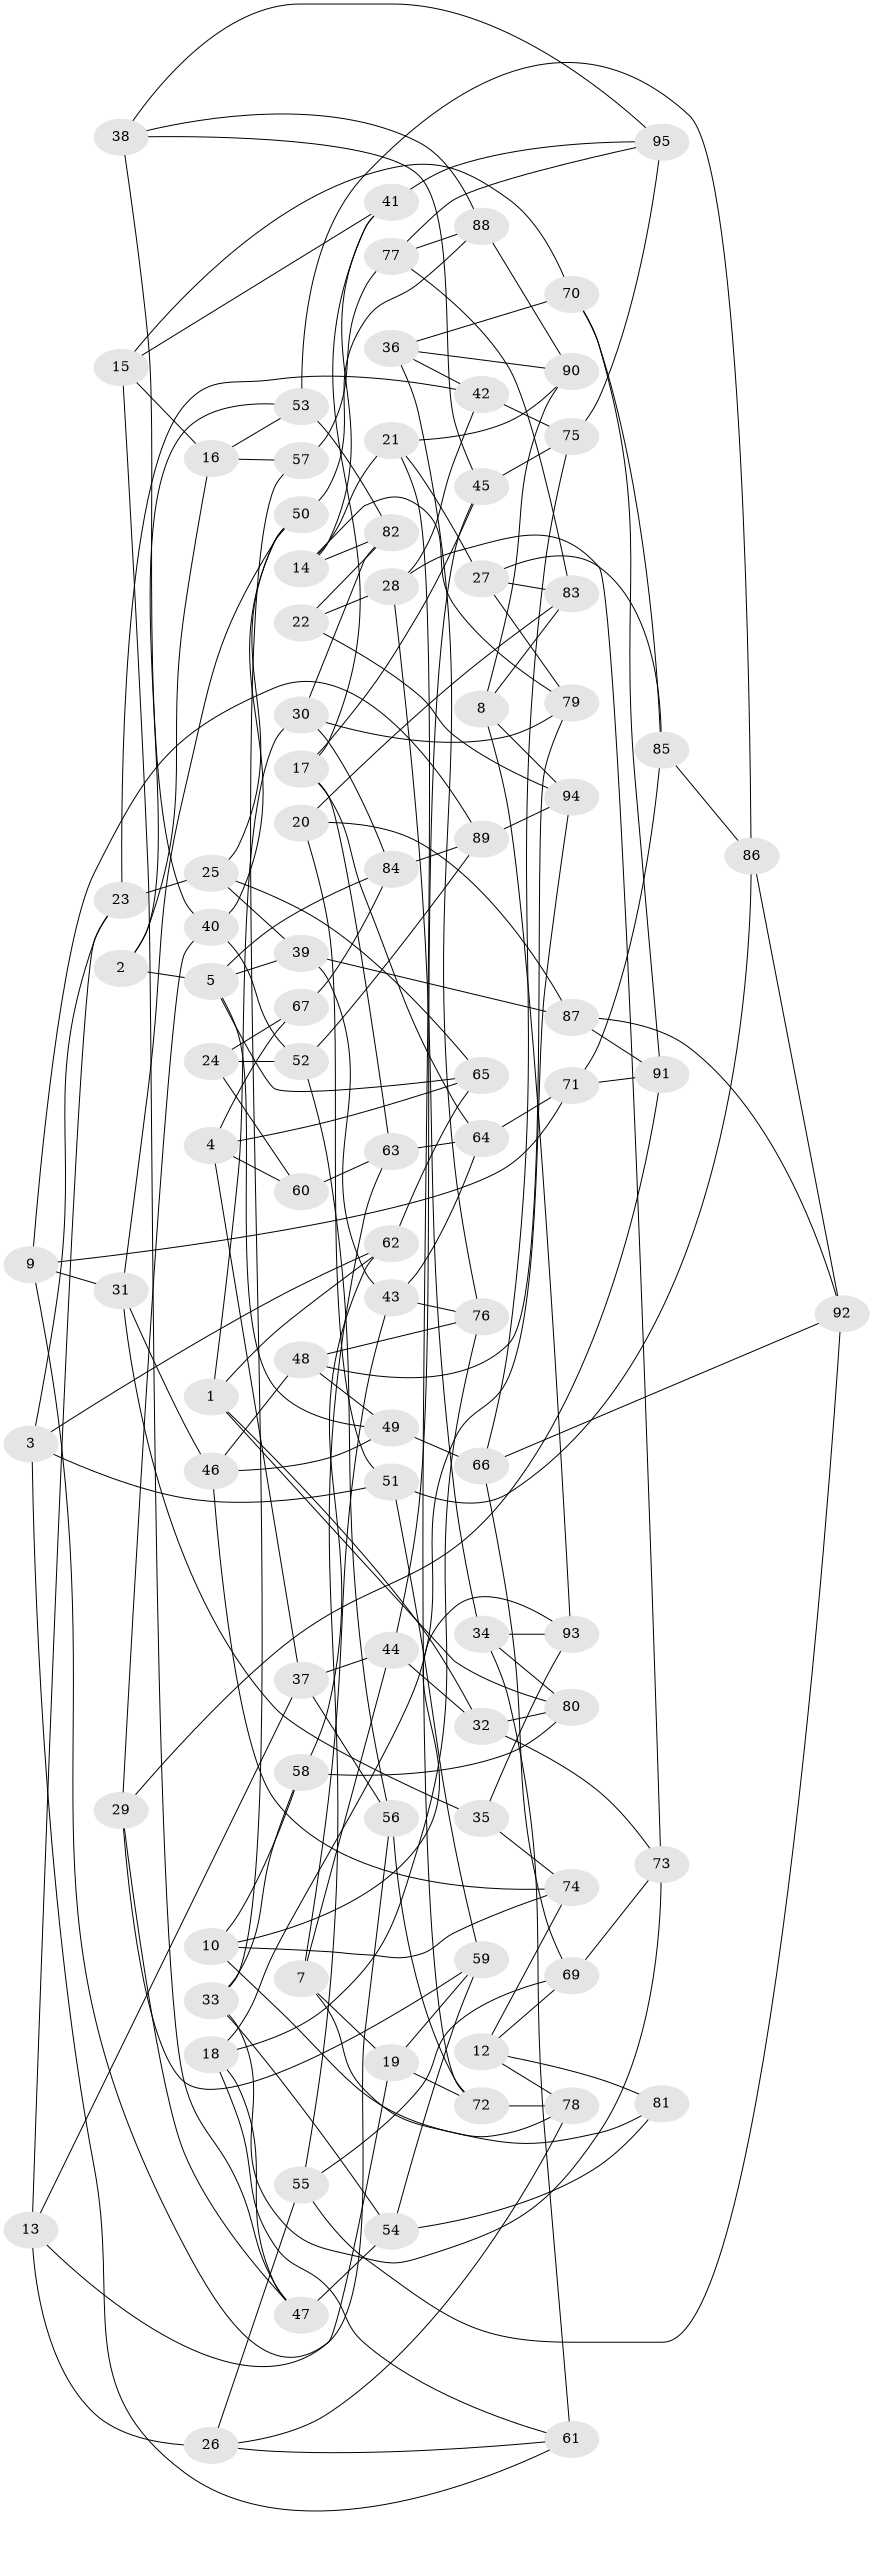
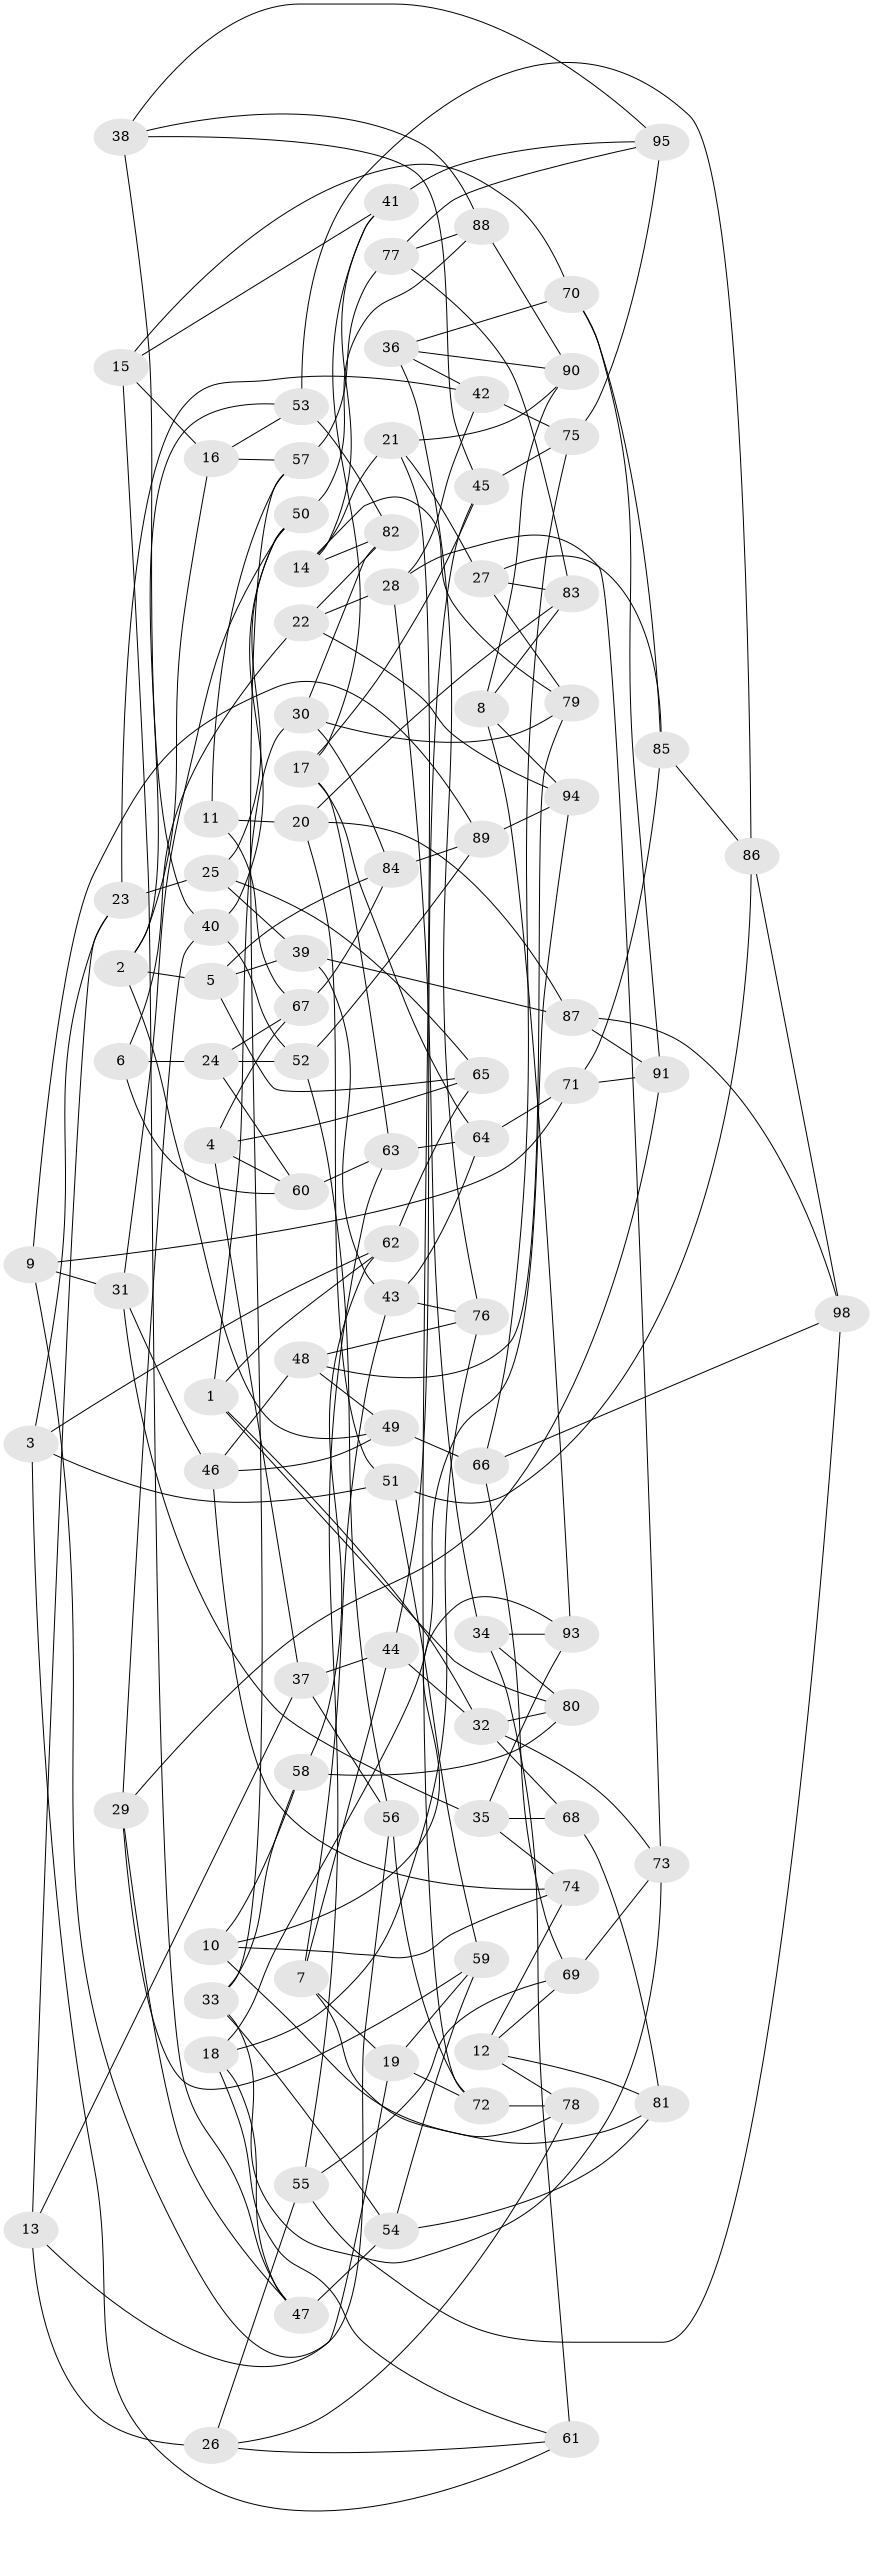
none -> (211, 819)
none -> (121, 1061)
(247, 1243) -> (205, 1255)
(842, 1314) -> (842, 1314)
none -> (572, 1818)
